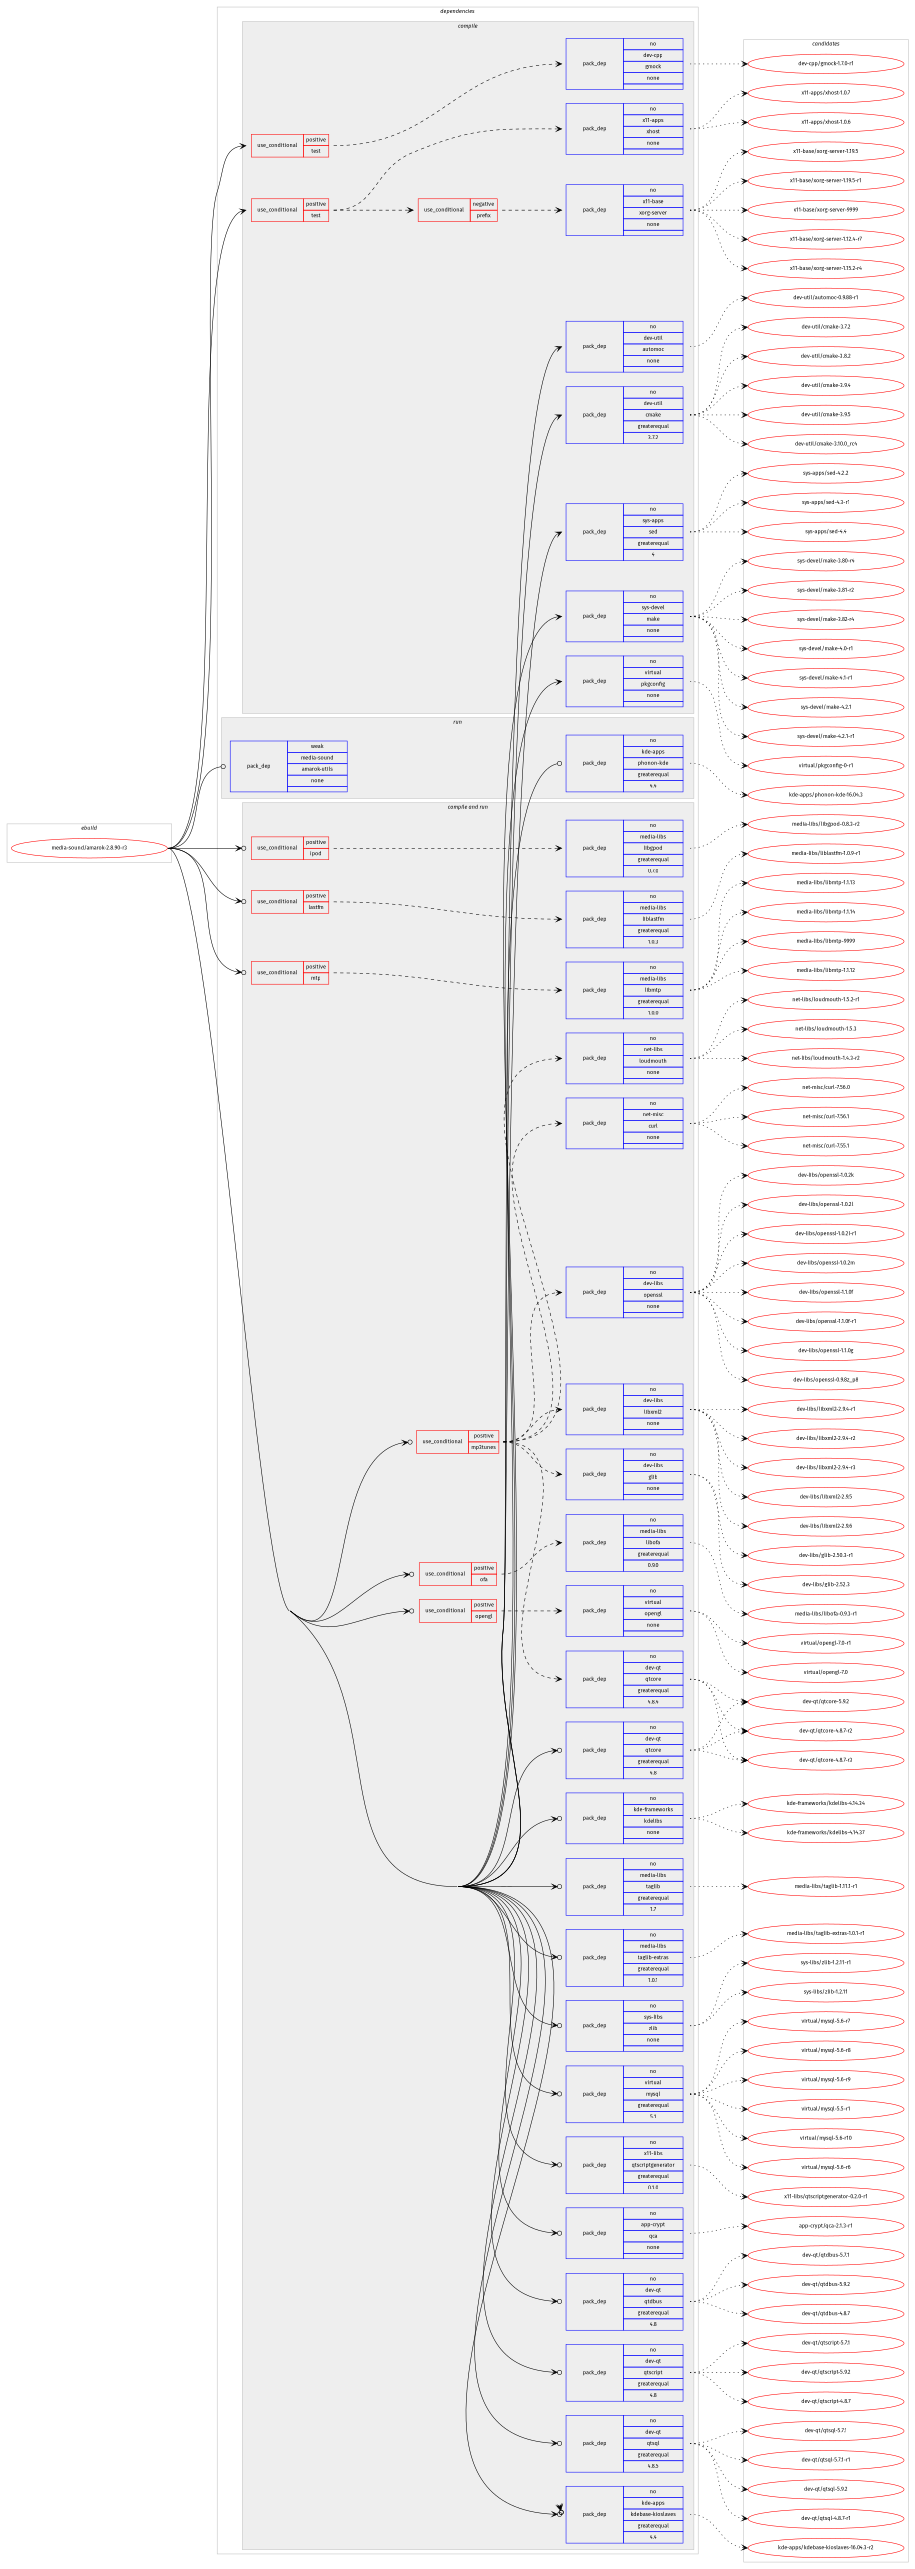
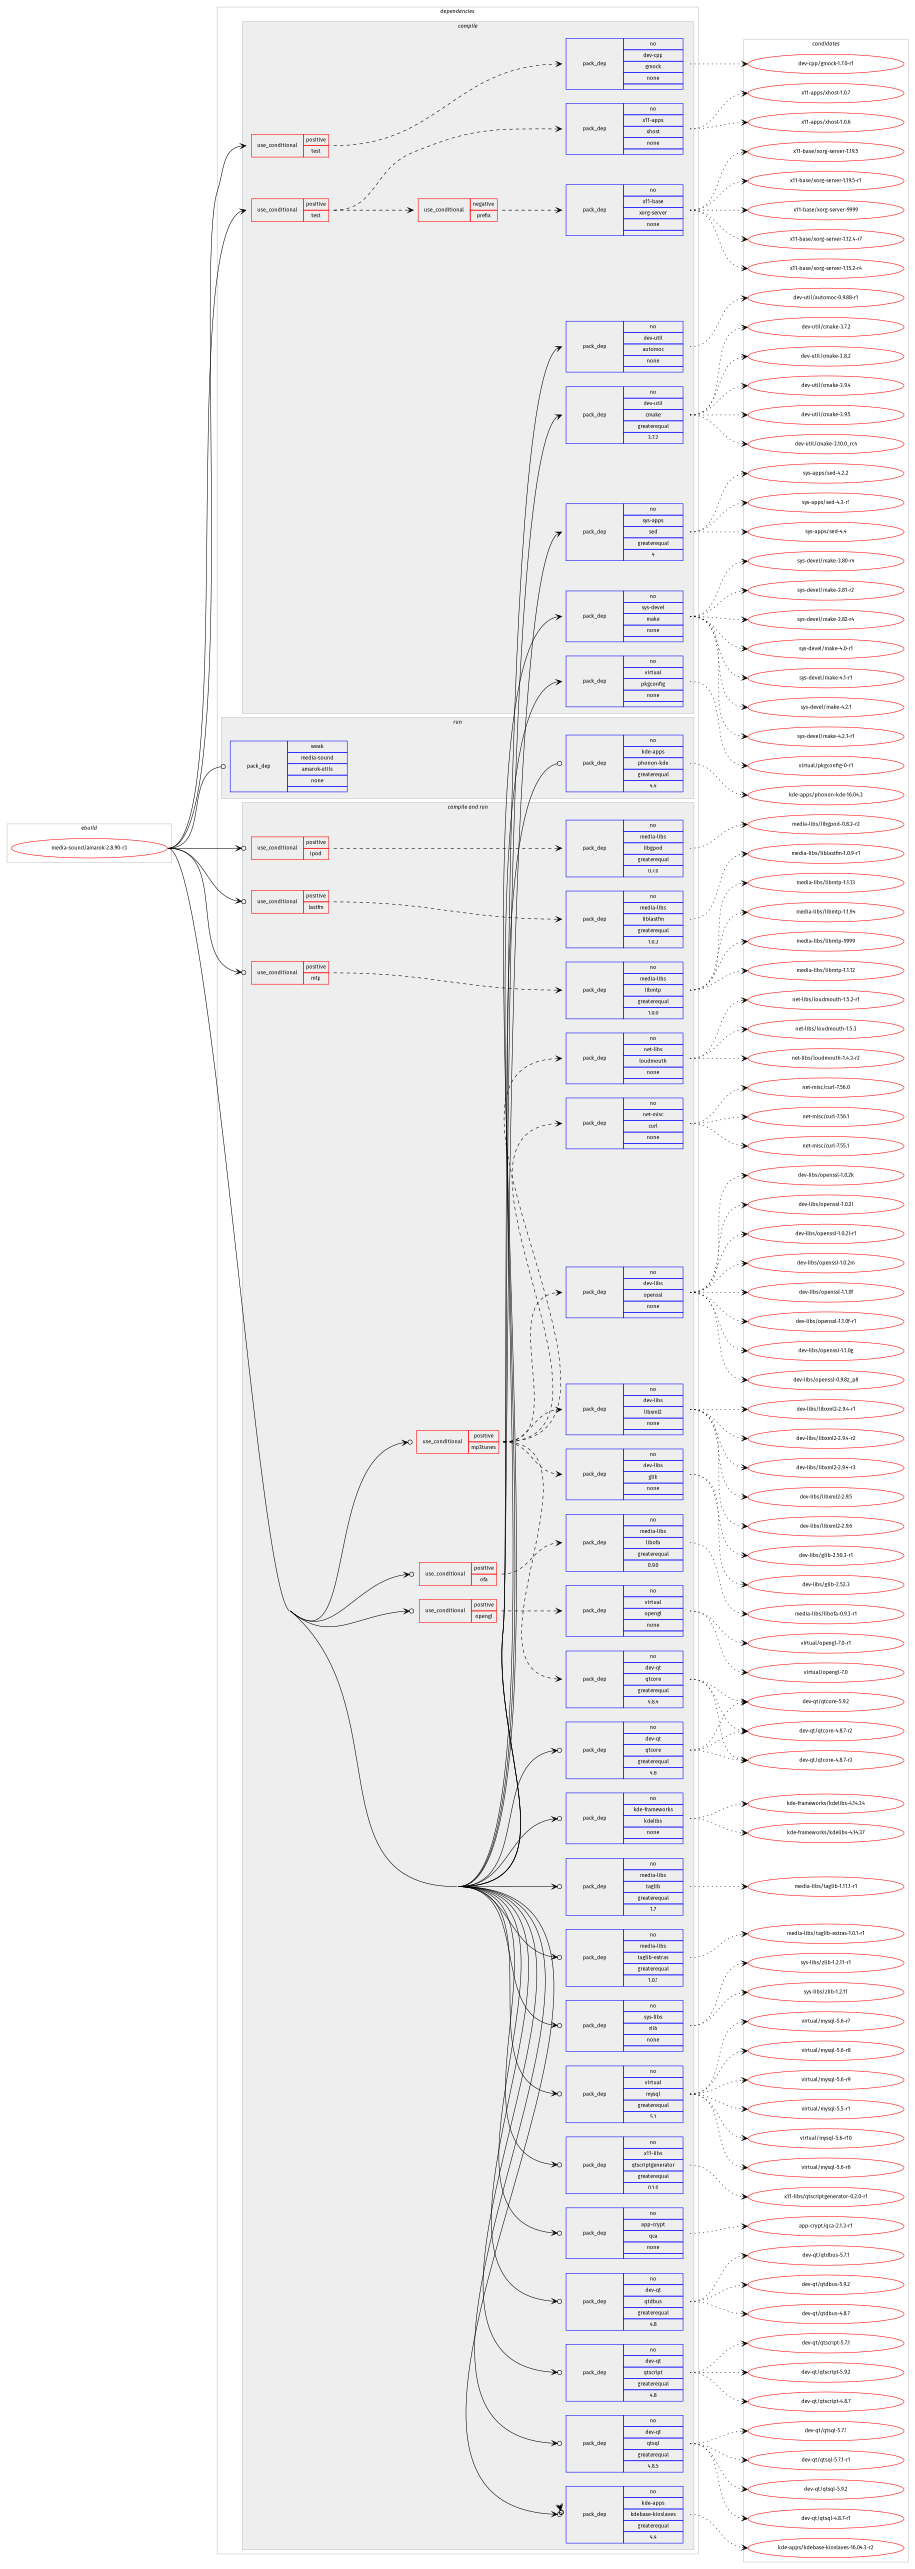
(826, 912) -> (826, 912)
